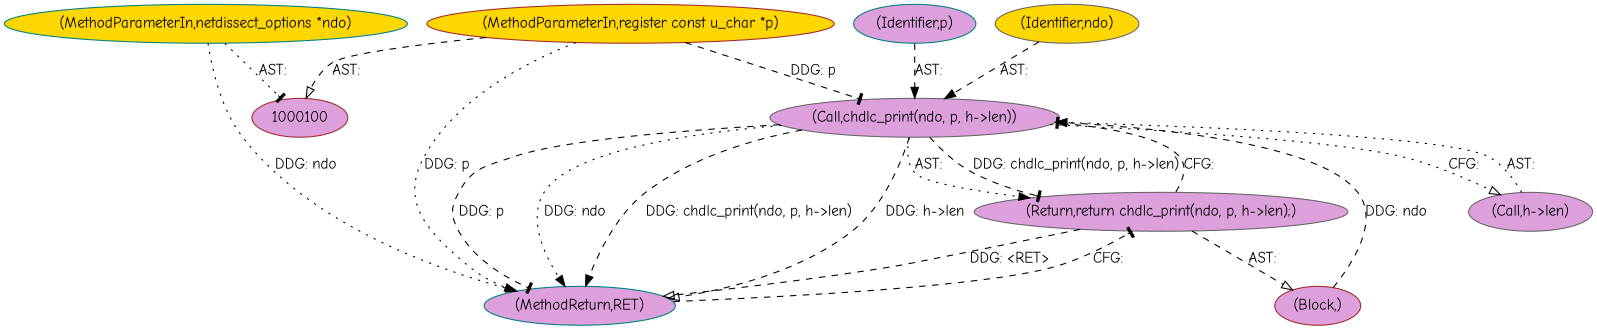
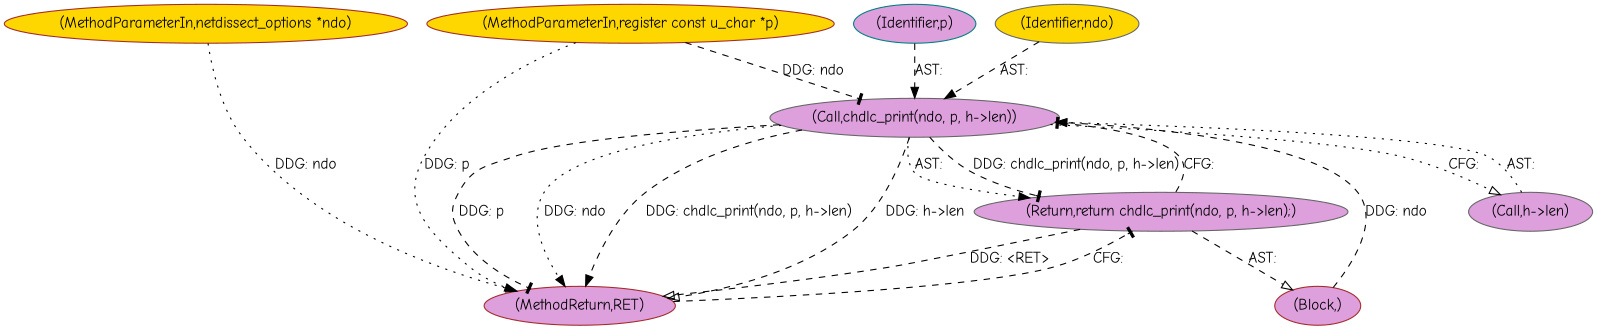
(206, 24) -> (206, 24)
(814, 71) -> (814, 71)
(300, 118) -> none
(580, 306) -> (580, 306)
